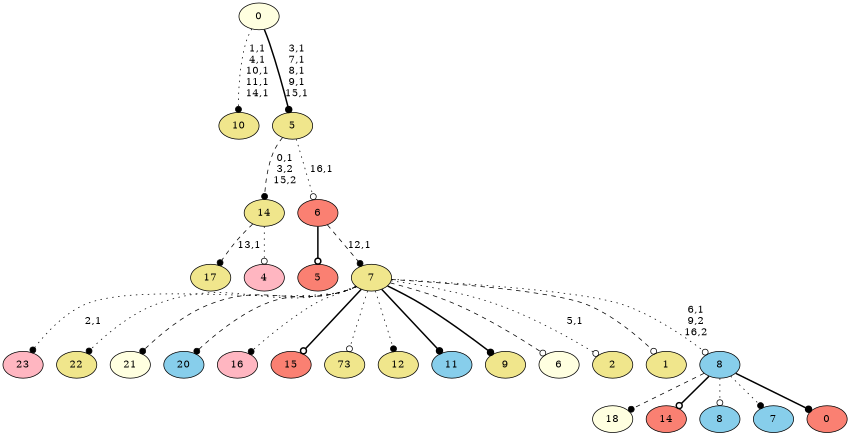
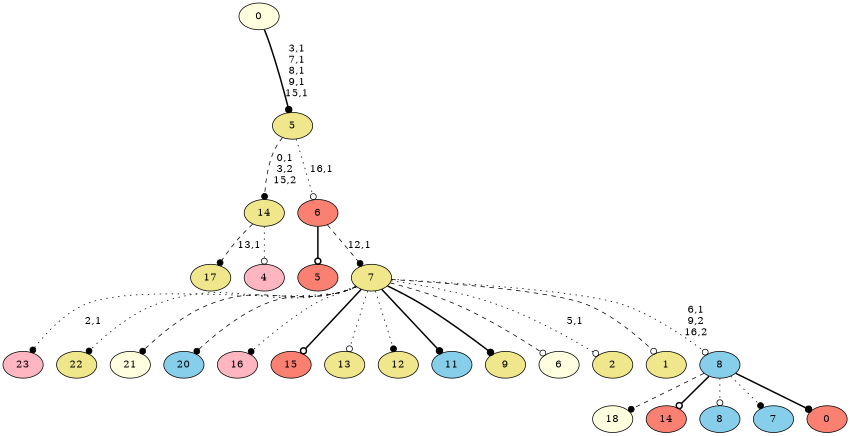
(239, 126) -> none
(345, 365) -> (345, 365)
